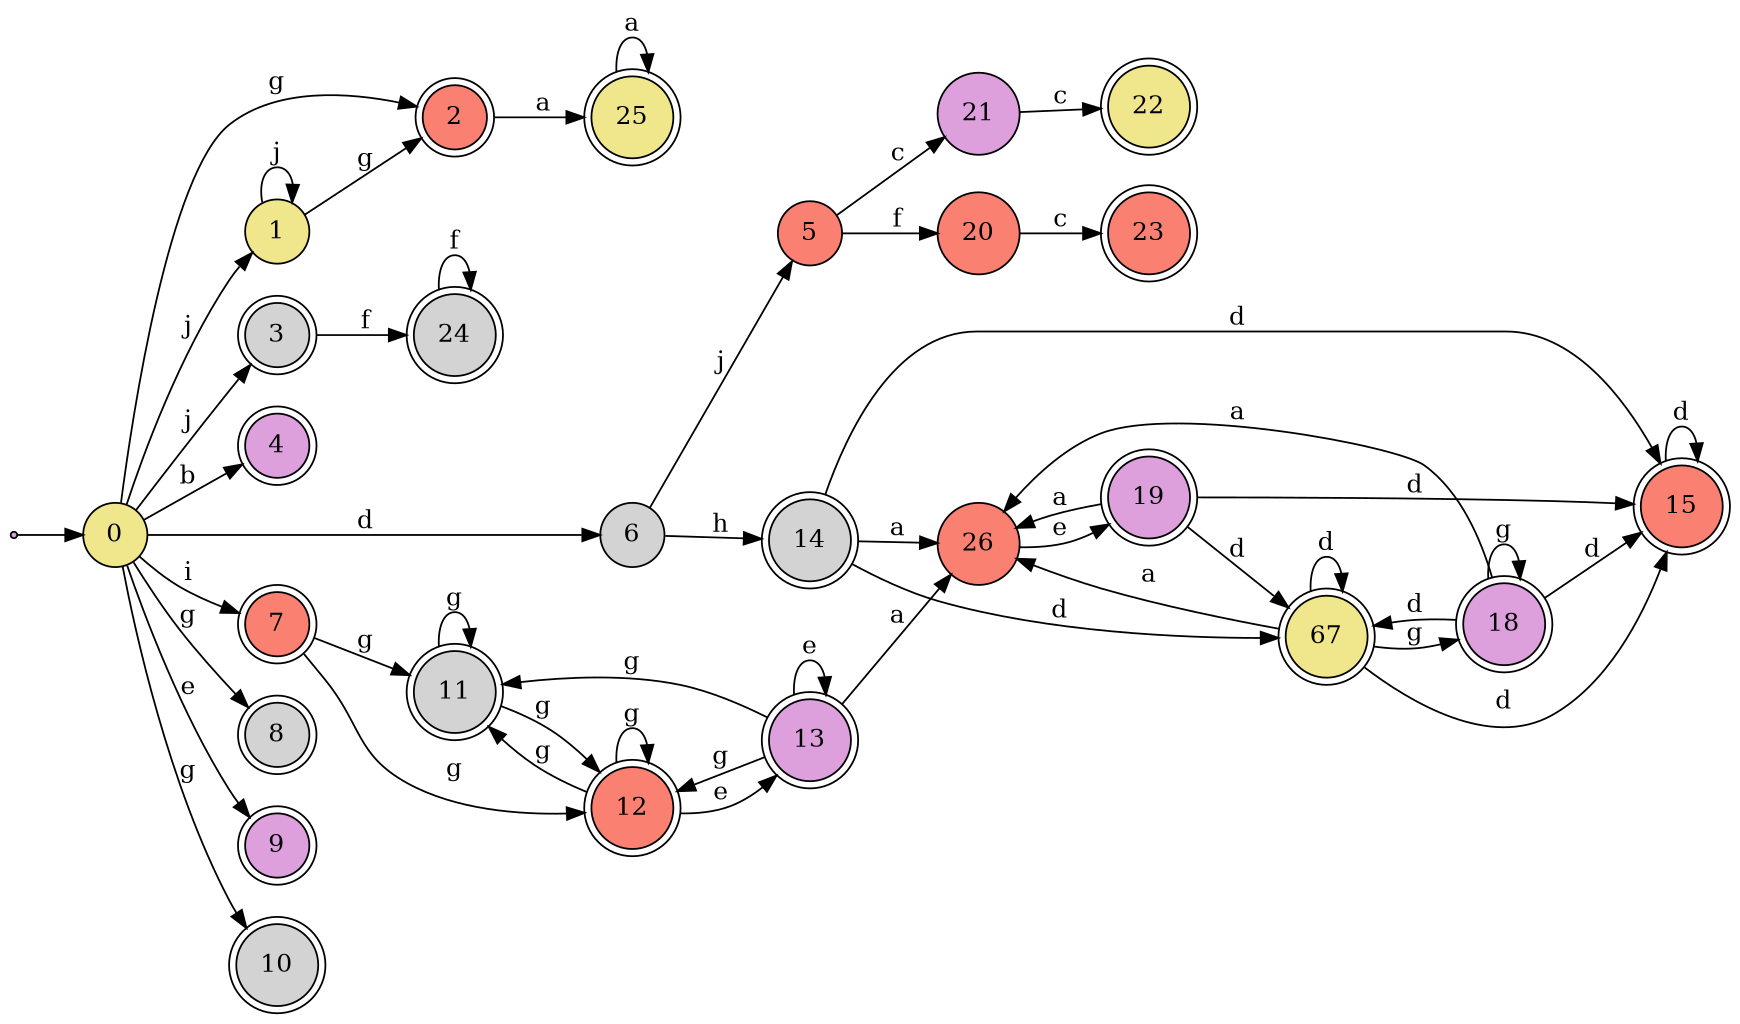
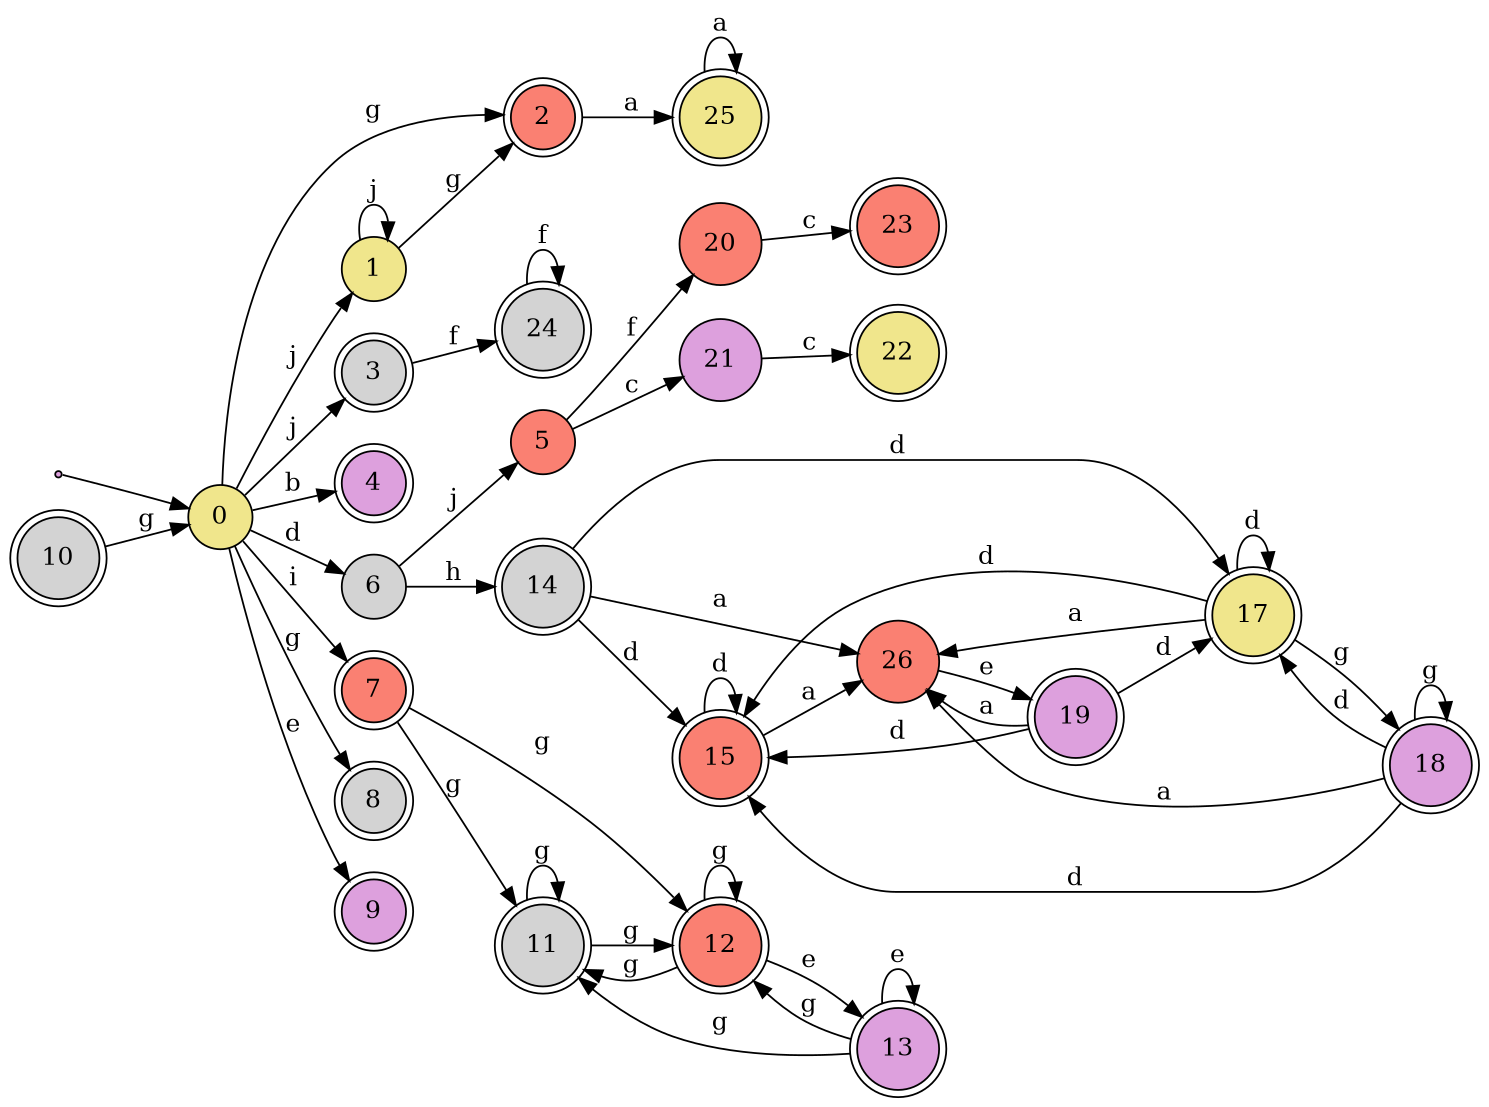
(1327, 637) -> (1253, 615)
(891, 646) -> (805, 713)
(167, 744) -> (138, 538)
